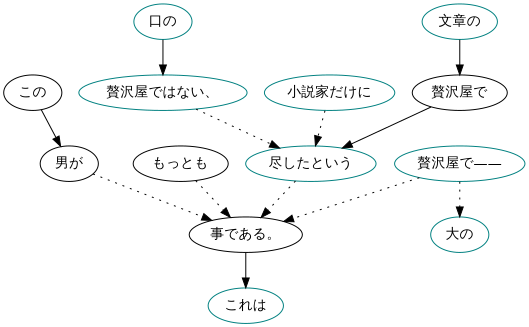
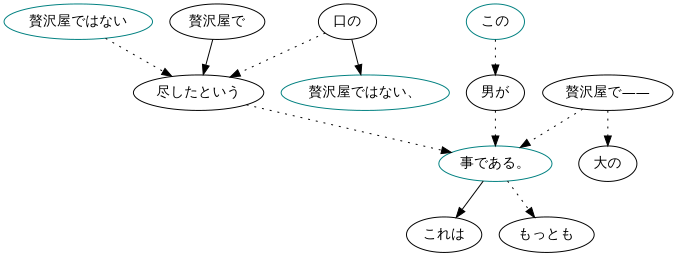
(163, 22) -> (347, 22)
(460, 22) -> none
(33, 93) -> (495, 22)
(330, 93) -> (78, 22)
(49, 124) -> (495, 52)
(233, 127) -> (282, 53)
(311, 164) -> (199, 93)
(460, 164) -> (608, 93)
(210, 195) -> (518, 195)
(246, 235) -> (495, 164)
(460, 235) -> (608, 164)
(246, 306) -> (444, 235)
